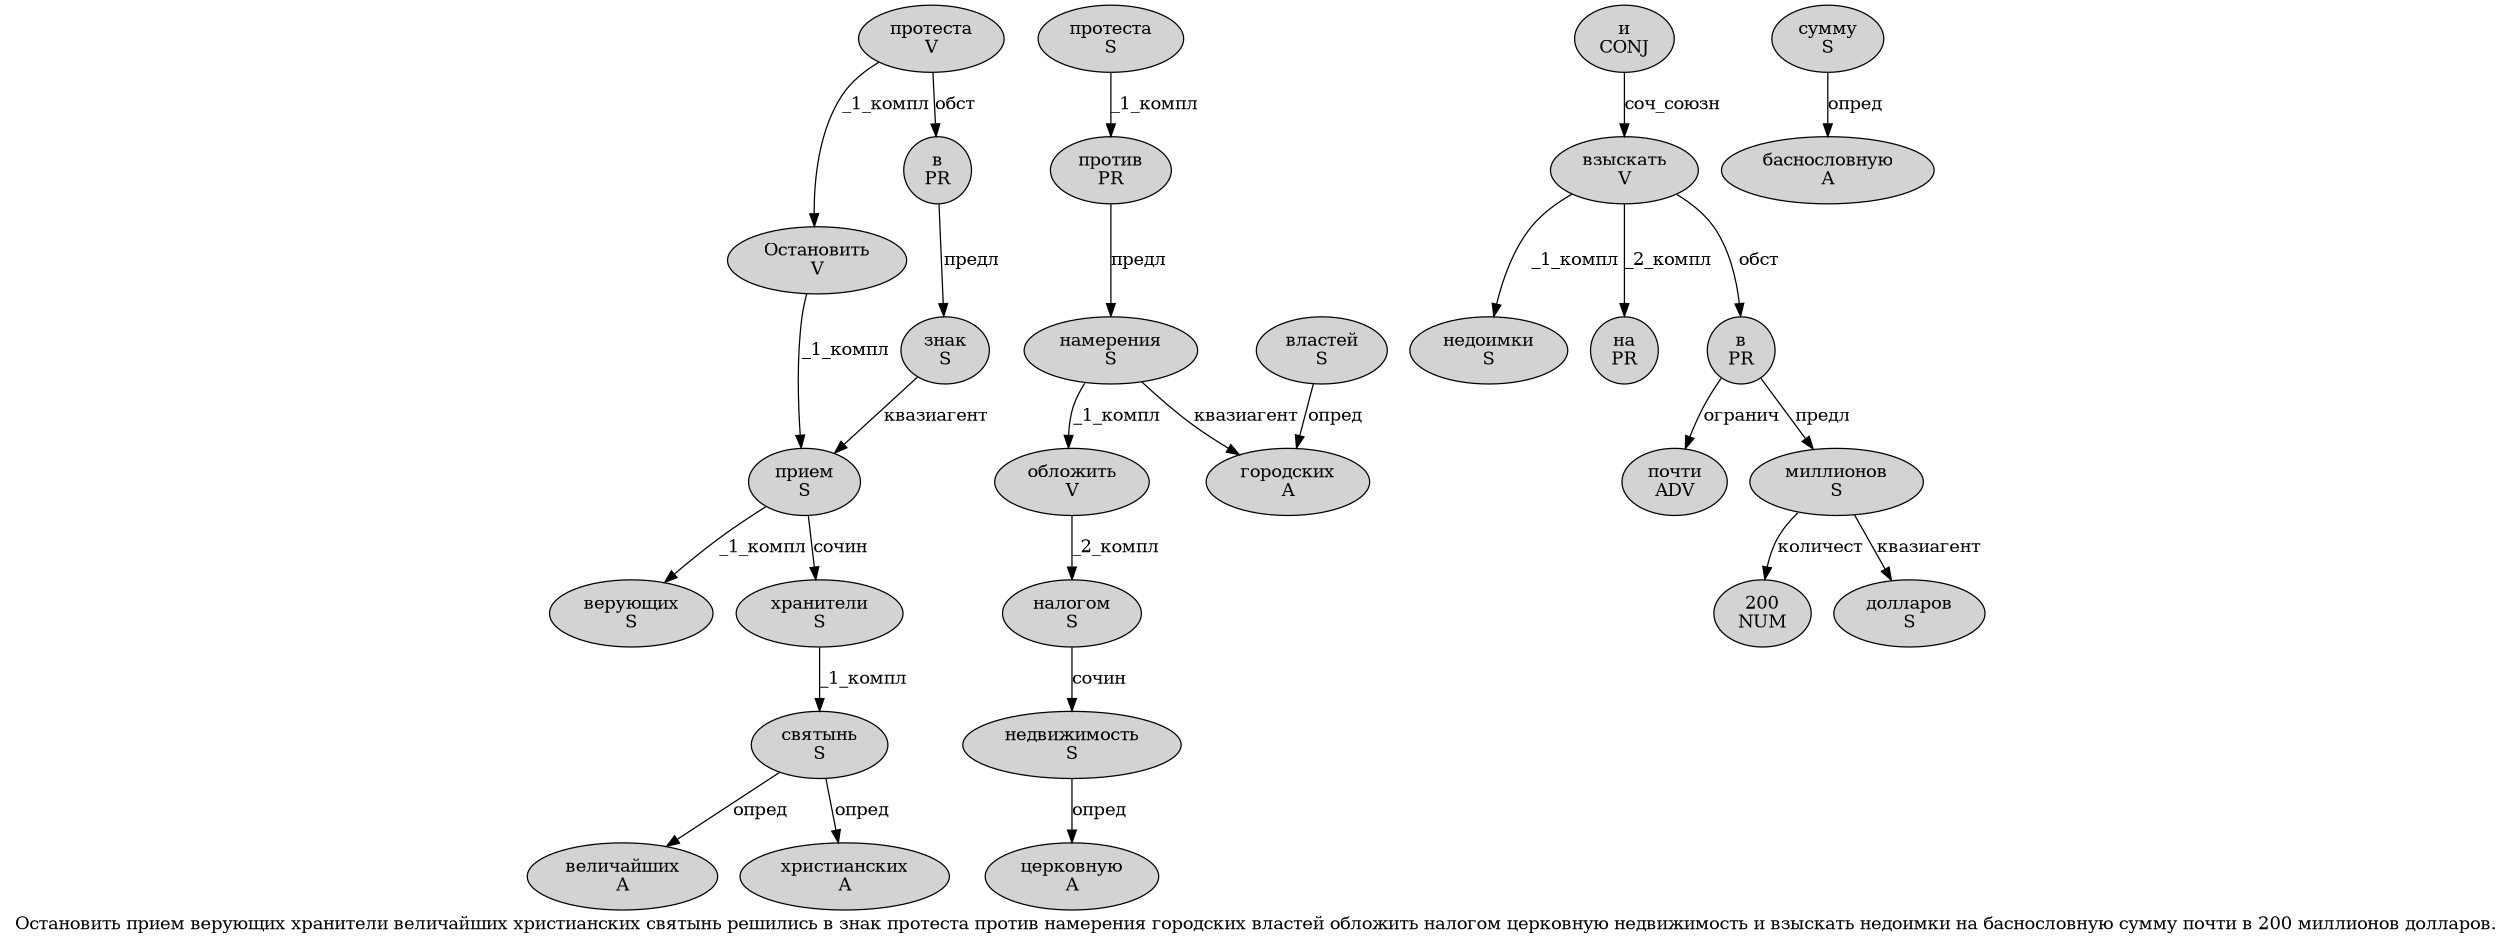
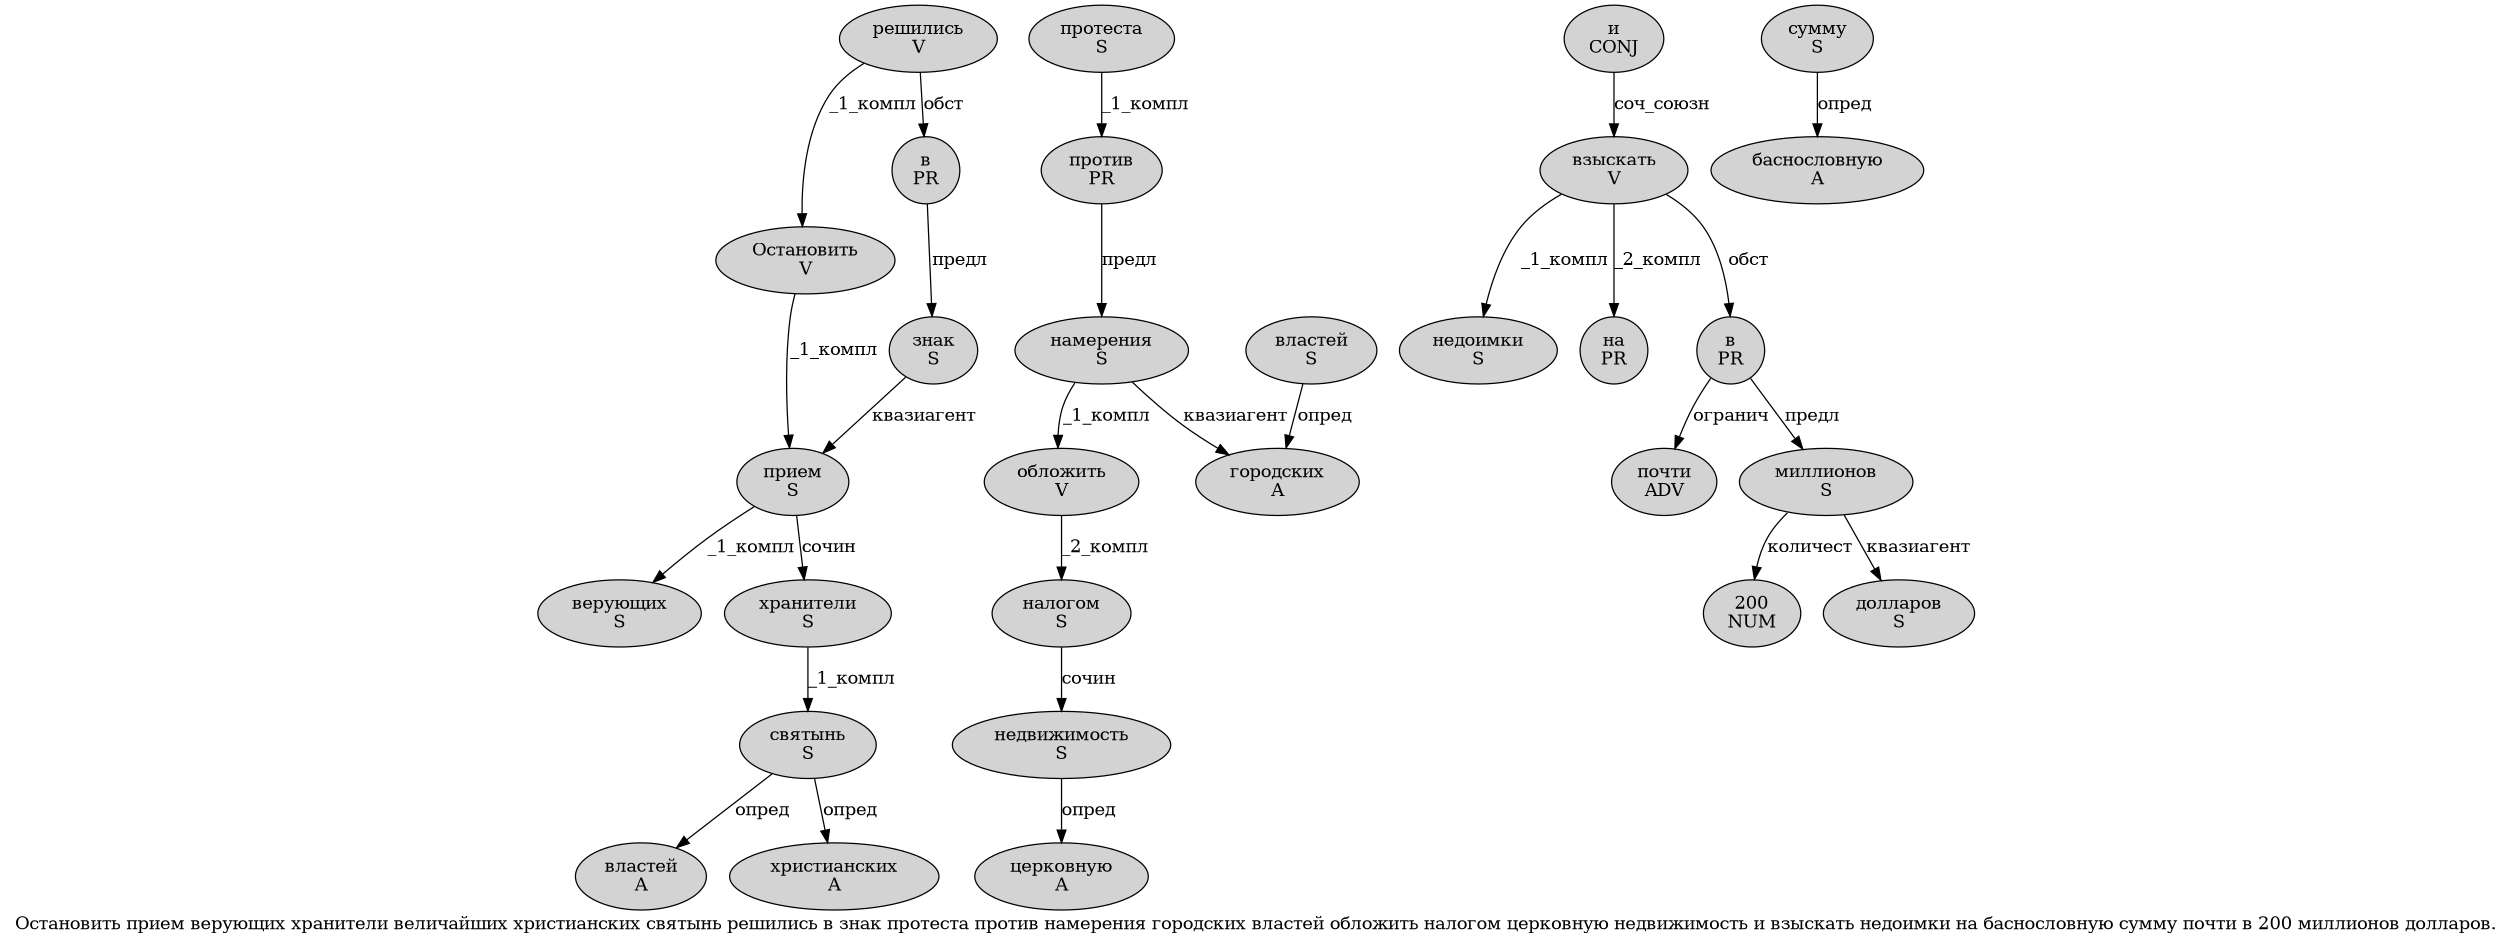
(931, 39) -> (918, 39)
(622, 876) -> (641, 876)
